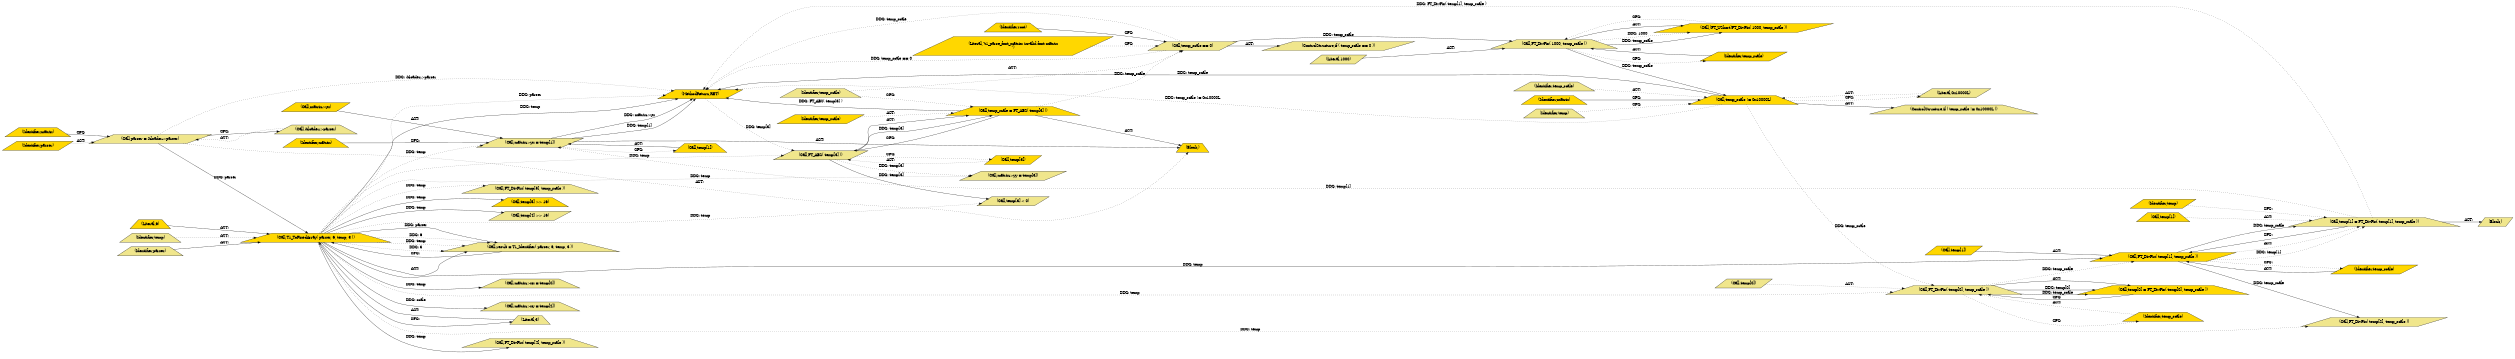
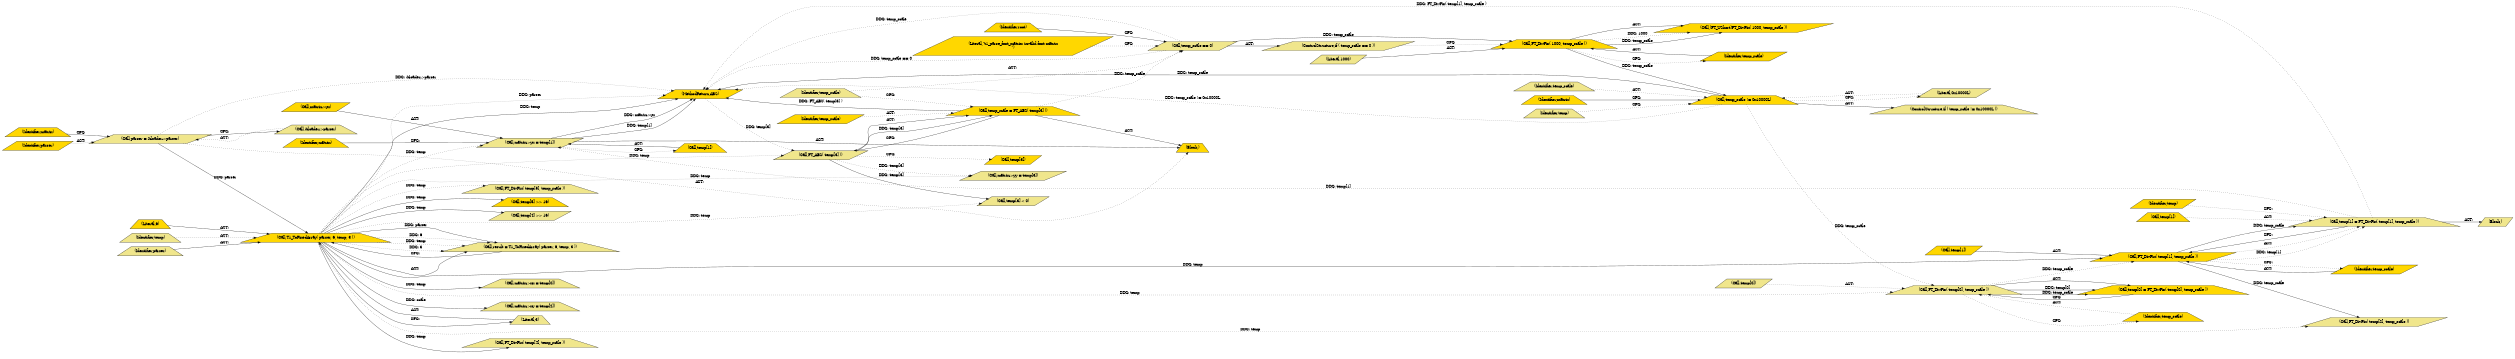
(1641, 20) -> (1449, 45)
(1554, 44) -> (1554, 44)
(700, 94) -> (700, 94)
(920, 163) -> none
(530, 247) -> (530, 247)
